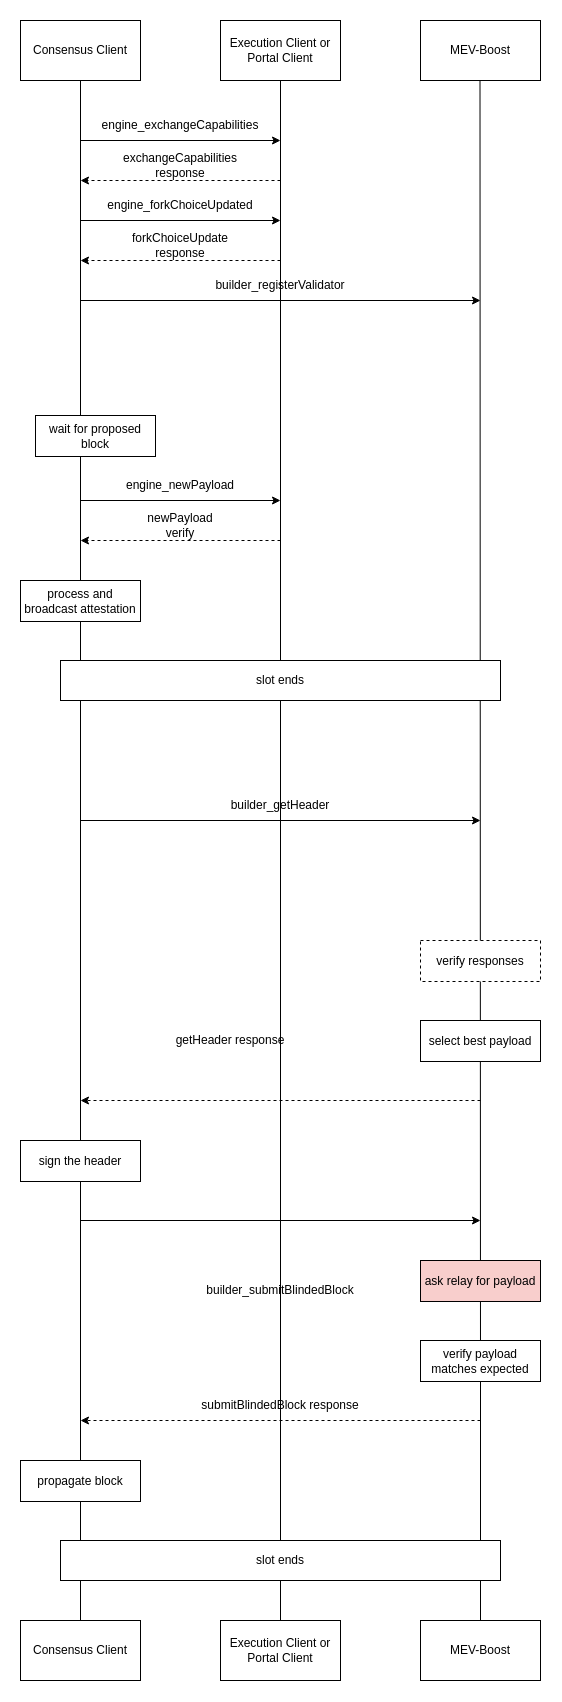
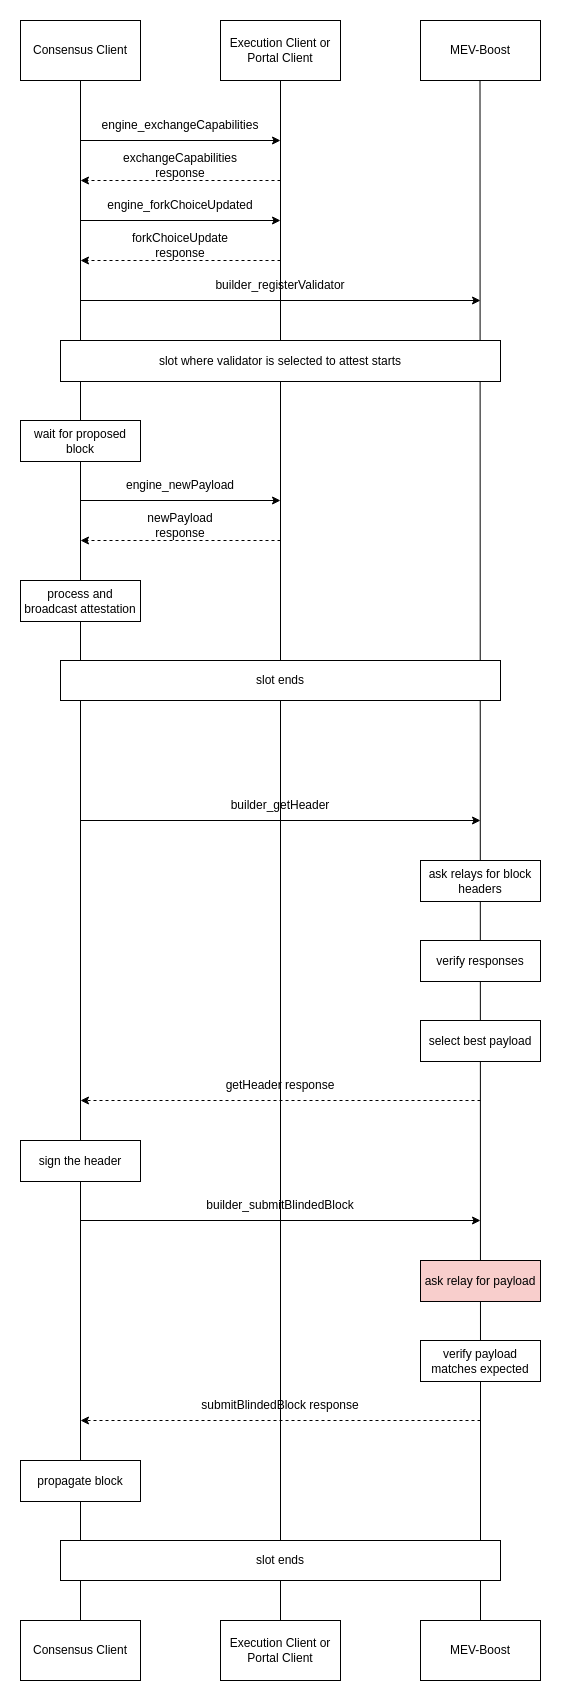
none -> (281, 361)
(96, 436) -> (81, 441)
(181, 526) -> (181, 526)
none -> (481, 881)
(481, 961) -> (481, 961)
(231, 1041) -> (281, 1086)
(281, 1291) -> (281, 1206)
